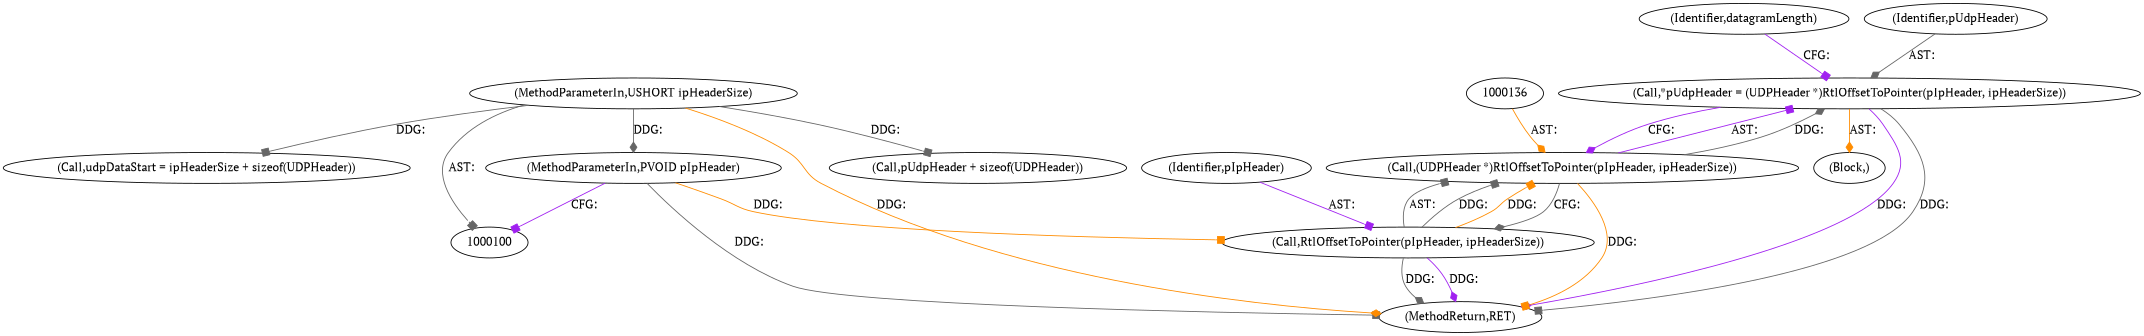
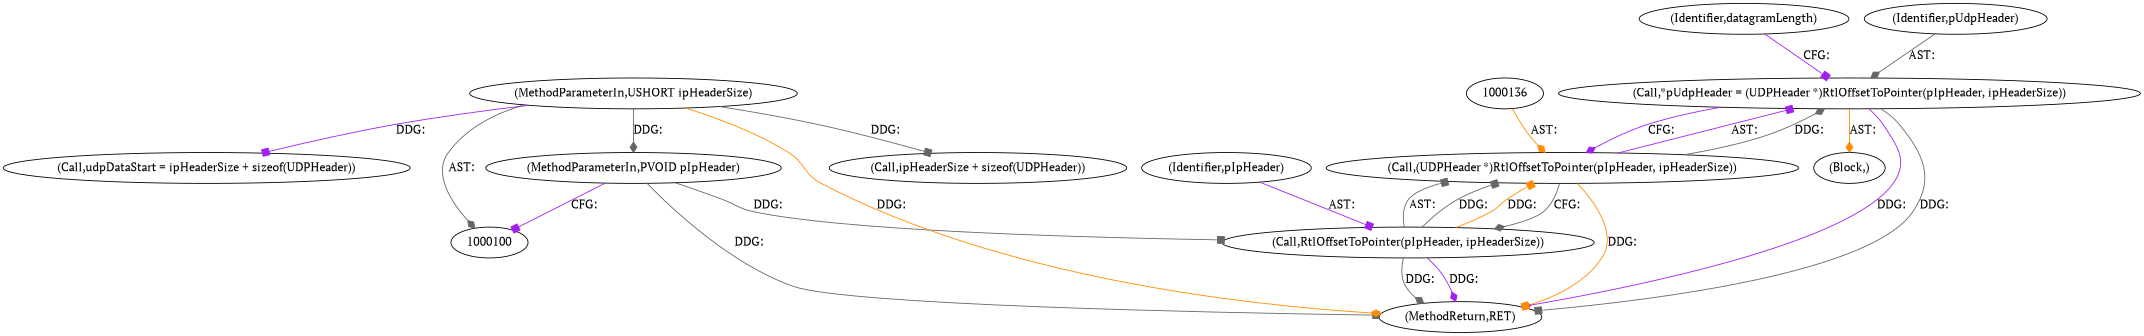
(399, 124) -> (399, 124)
(453, 147) -> (453, 147)
(978, 168) -> (978, 168)
(956, 232) -> (956, 232)
